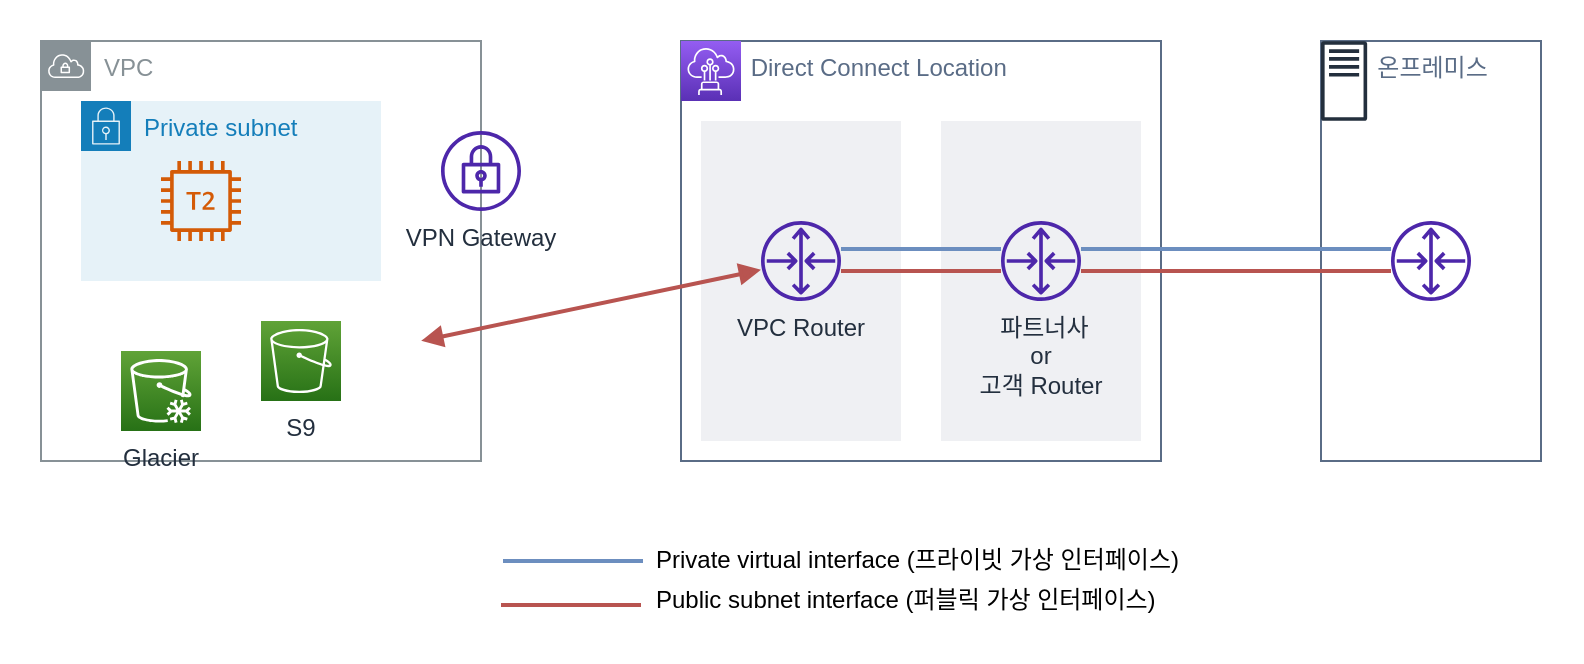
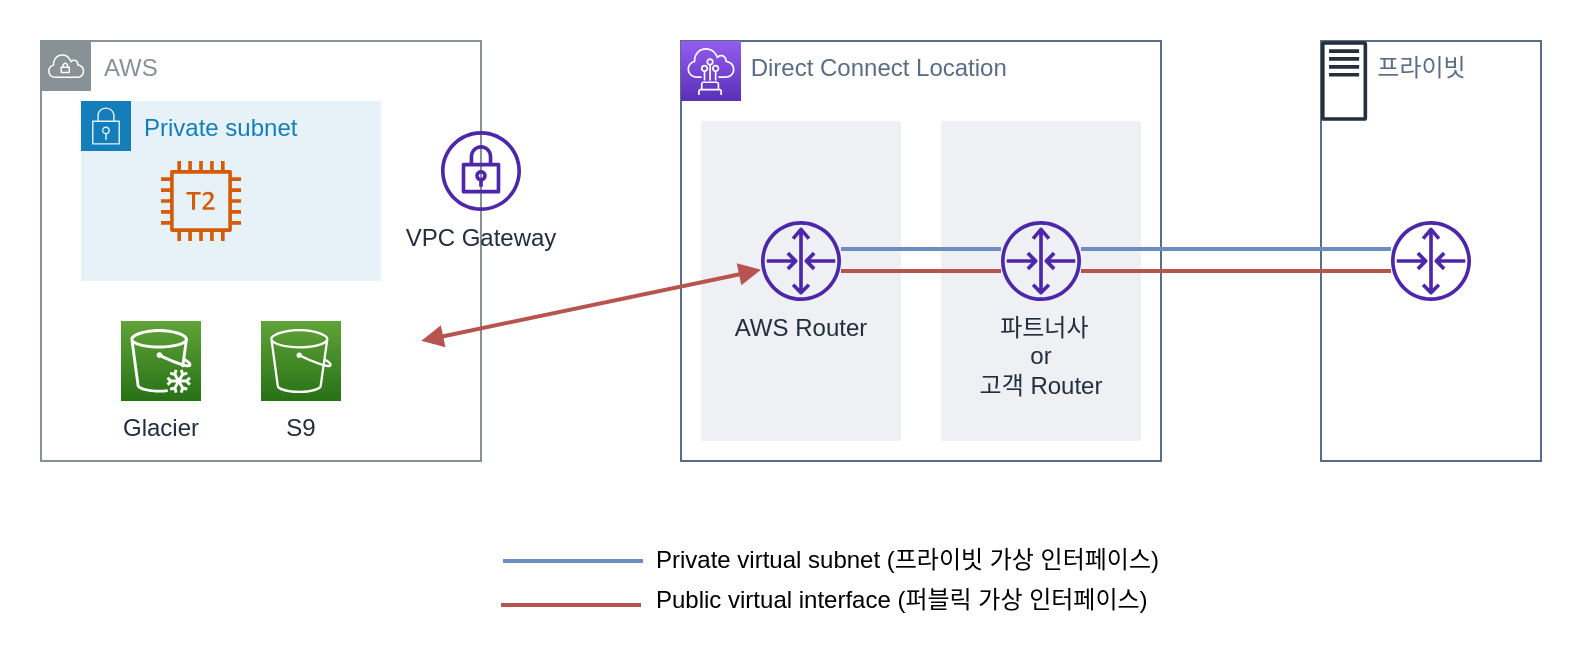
(1384, 68) -> (1372, 68)
(125, 69) -> (125, 69)
(482, 239) -> (482, 239)
(802, 329) -> (802, 329)
(161, 391) -> (161, 361)
(925, 561) -> (925, 561)
(925, 601) -> (925, 601)
